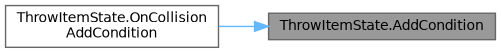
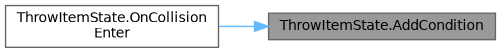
(112, 26) -> (112, 26)
